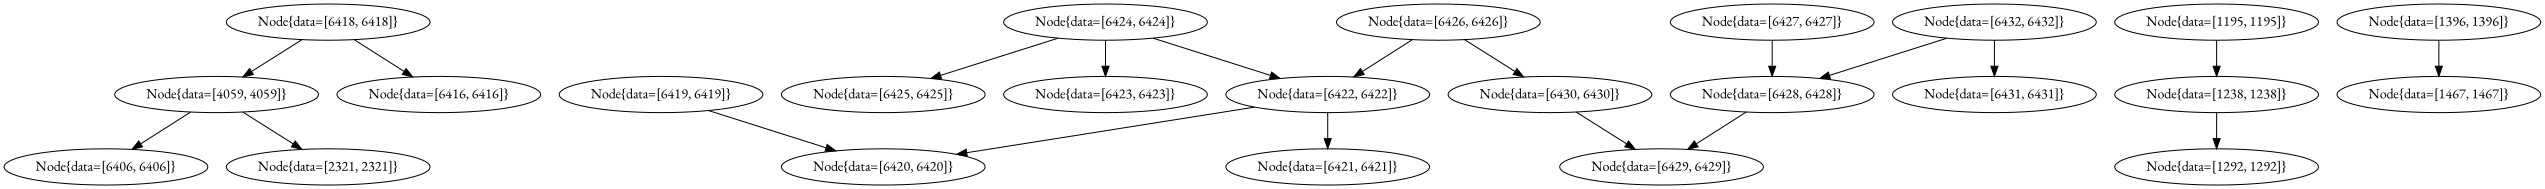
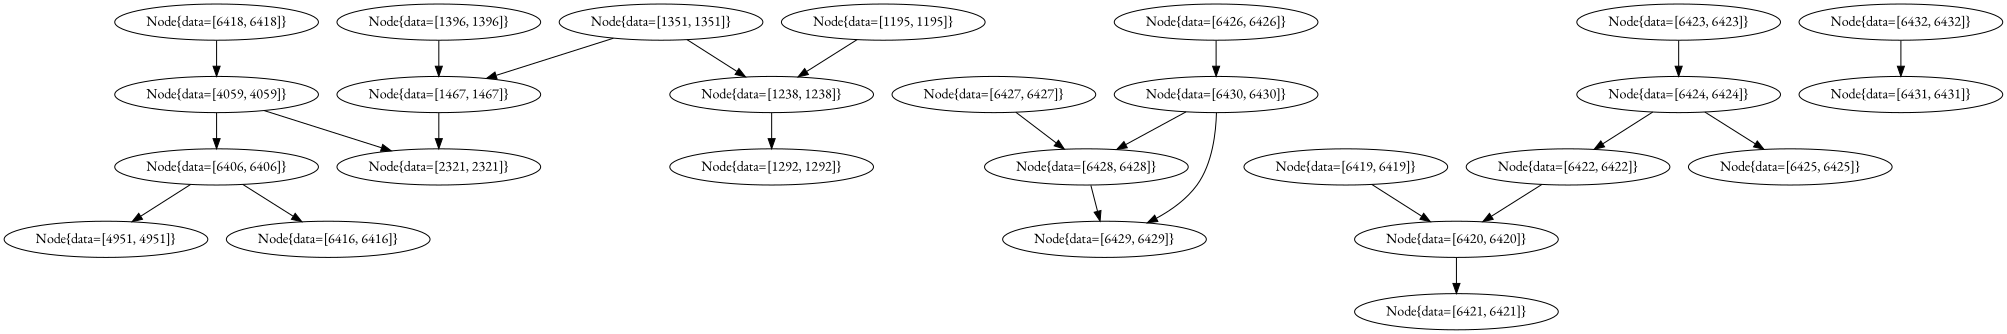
none -> (661, 22)
(1106, 53) -> (1679, 53)
(379, 55) -> (268, 200)
(1387, 56) -> none
(1888, 57) -> (1156, 128)
none -> (439, 126)
(1328, 126) -> (1456, 271)
none -> (106, 239)
